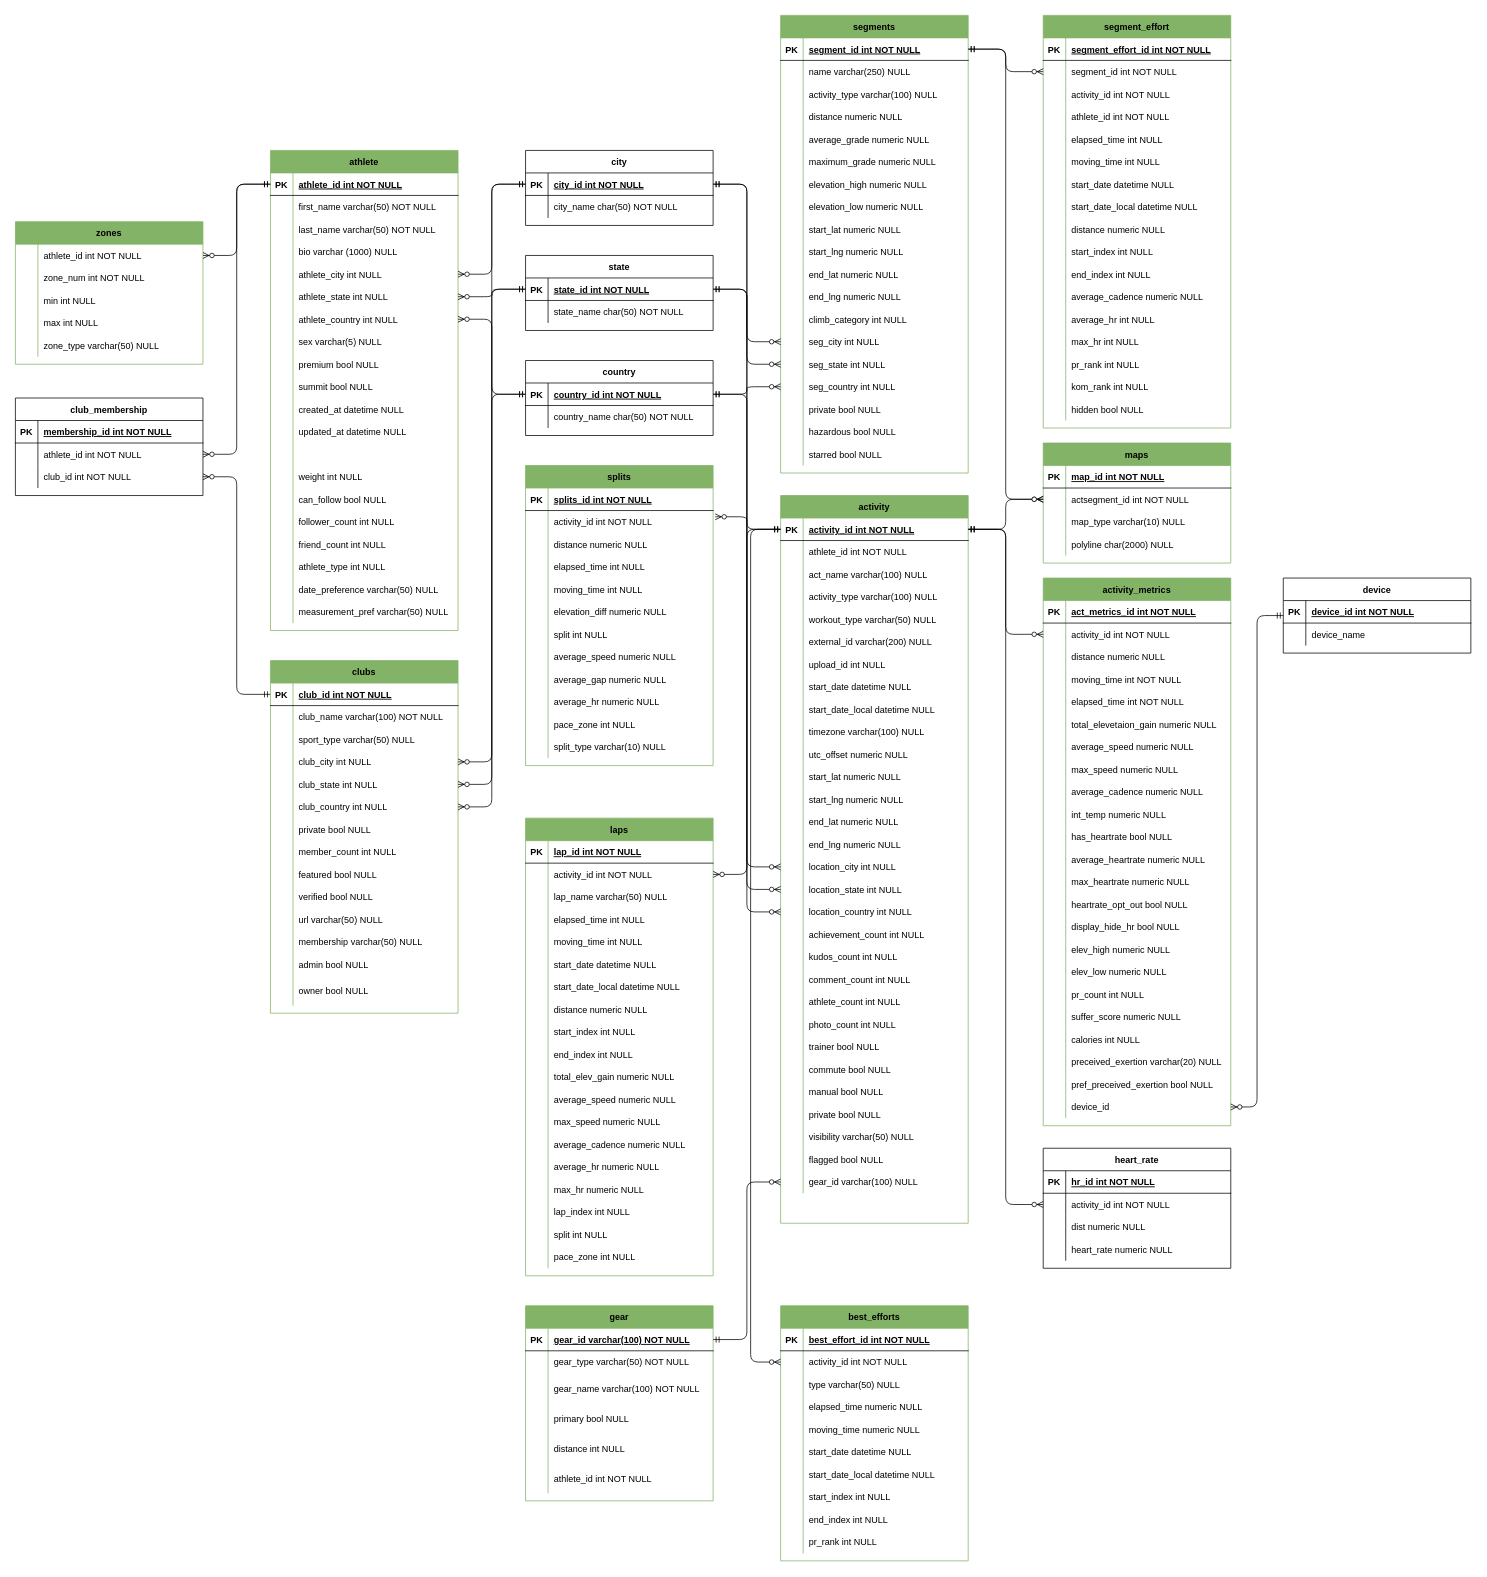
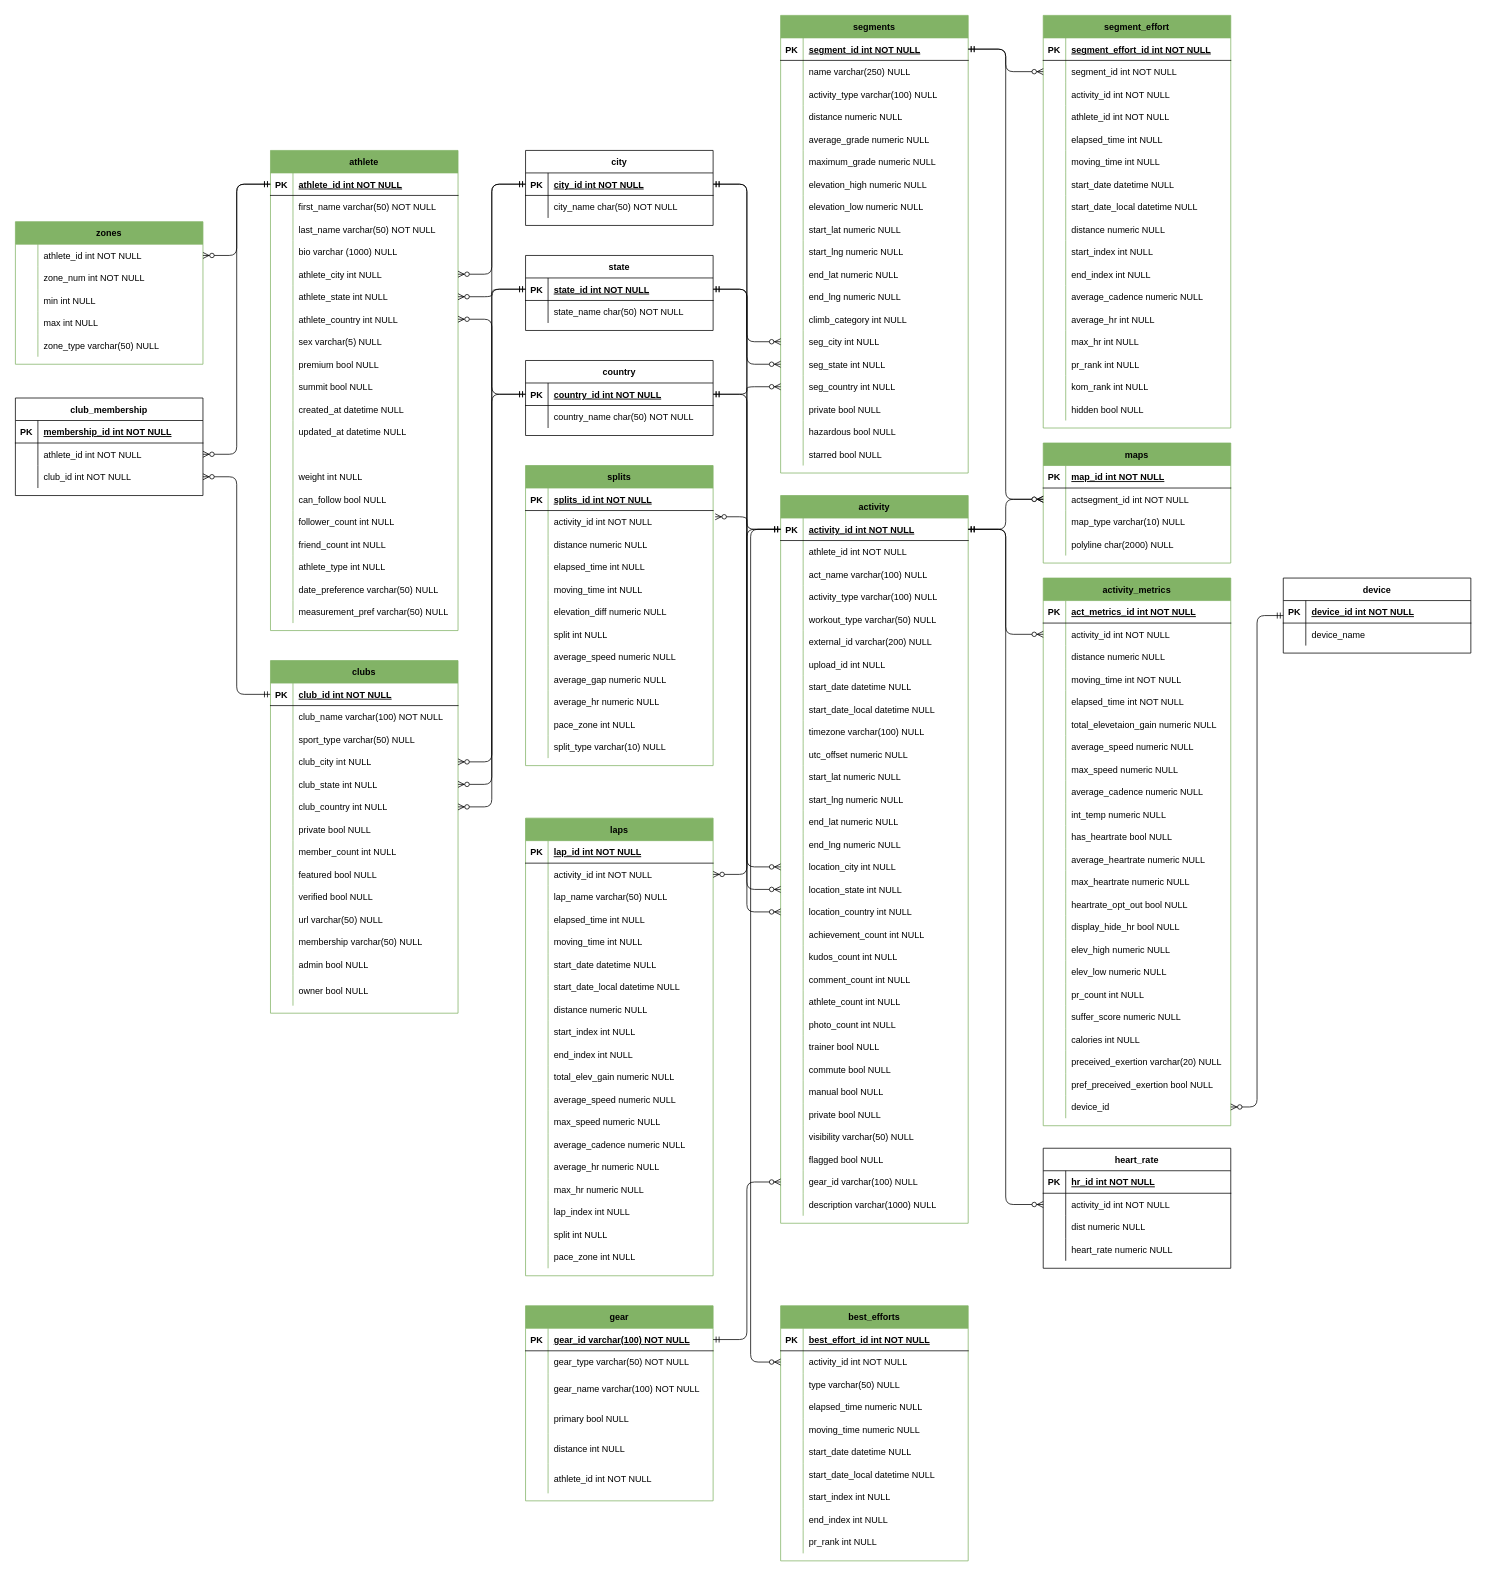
none -> (885, 1204)
